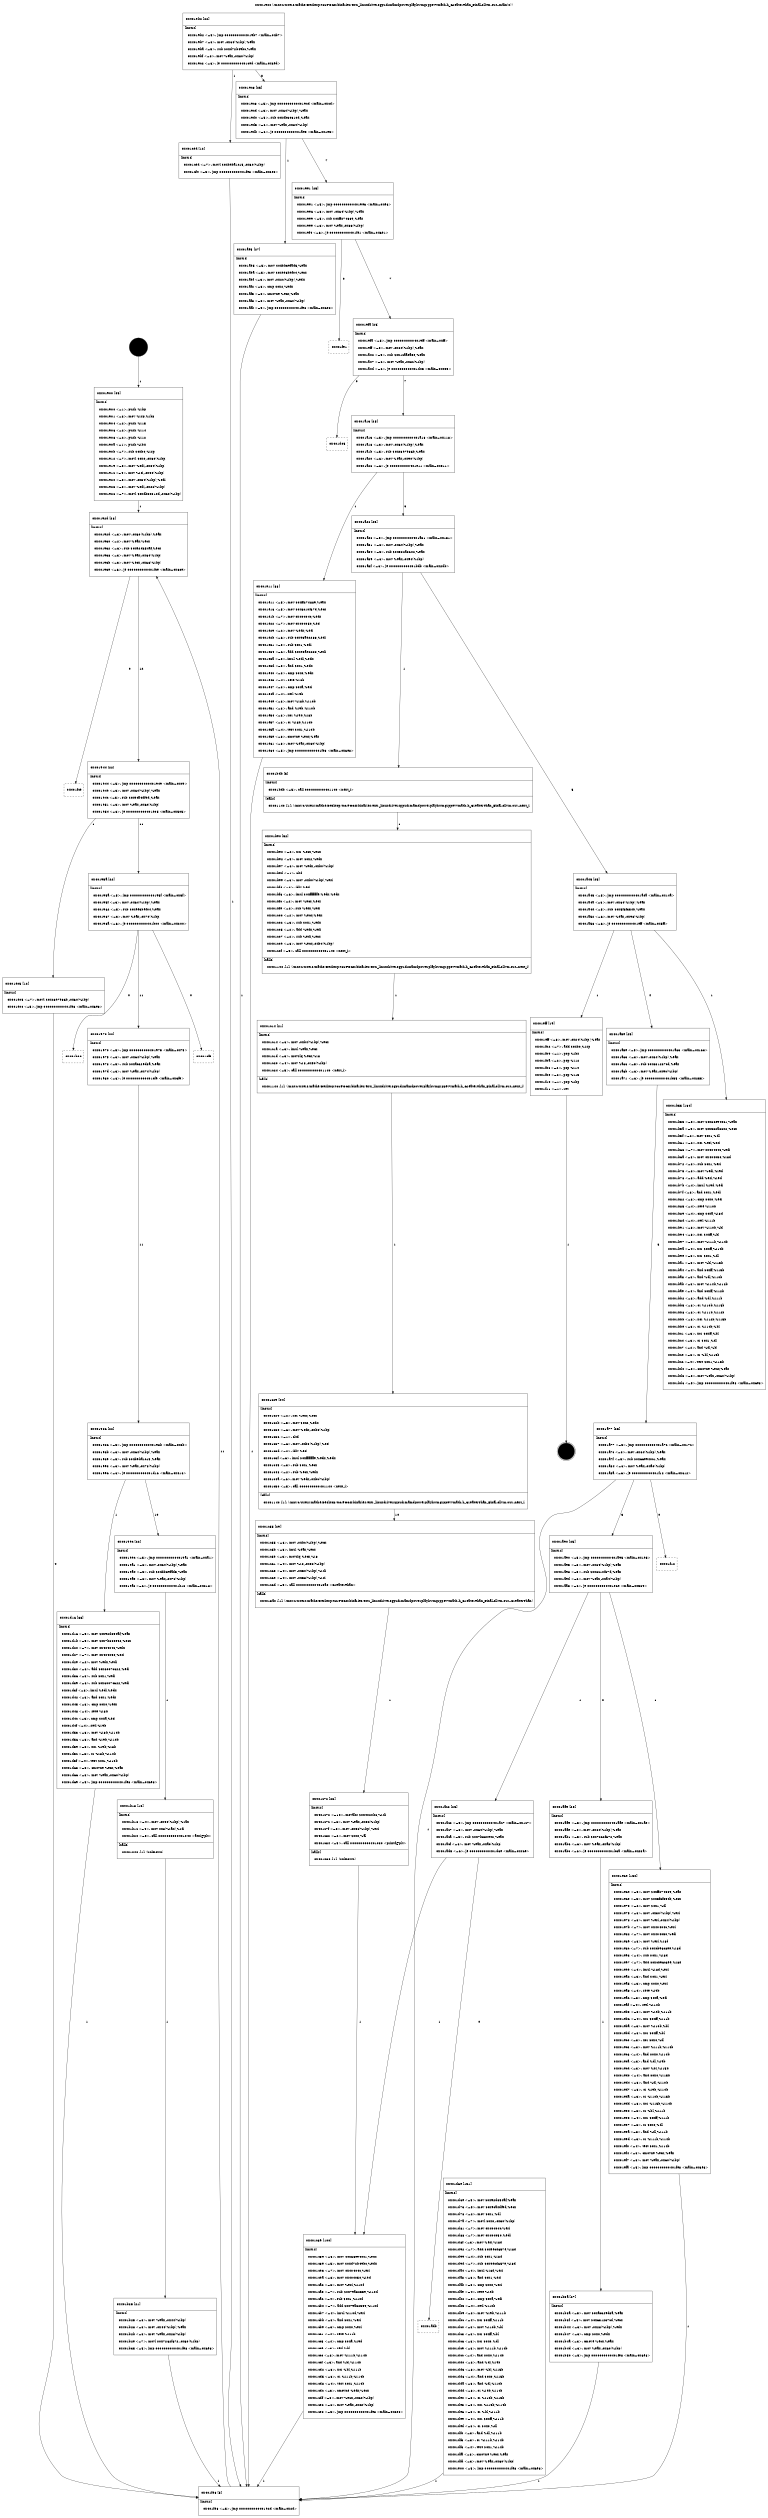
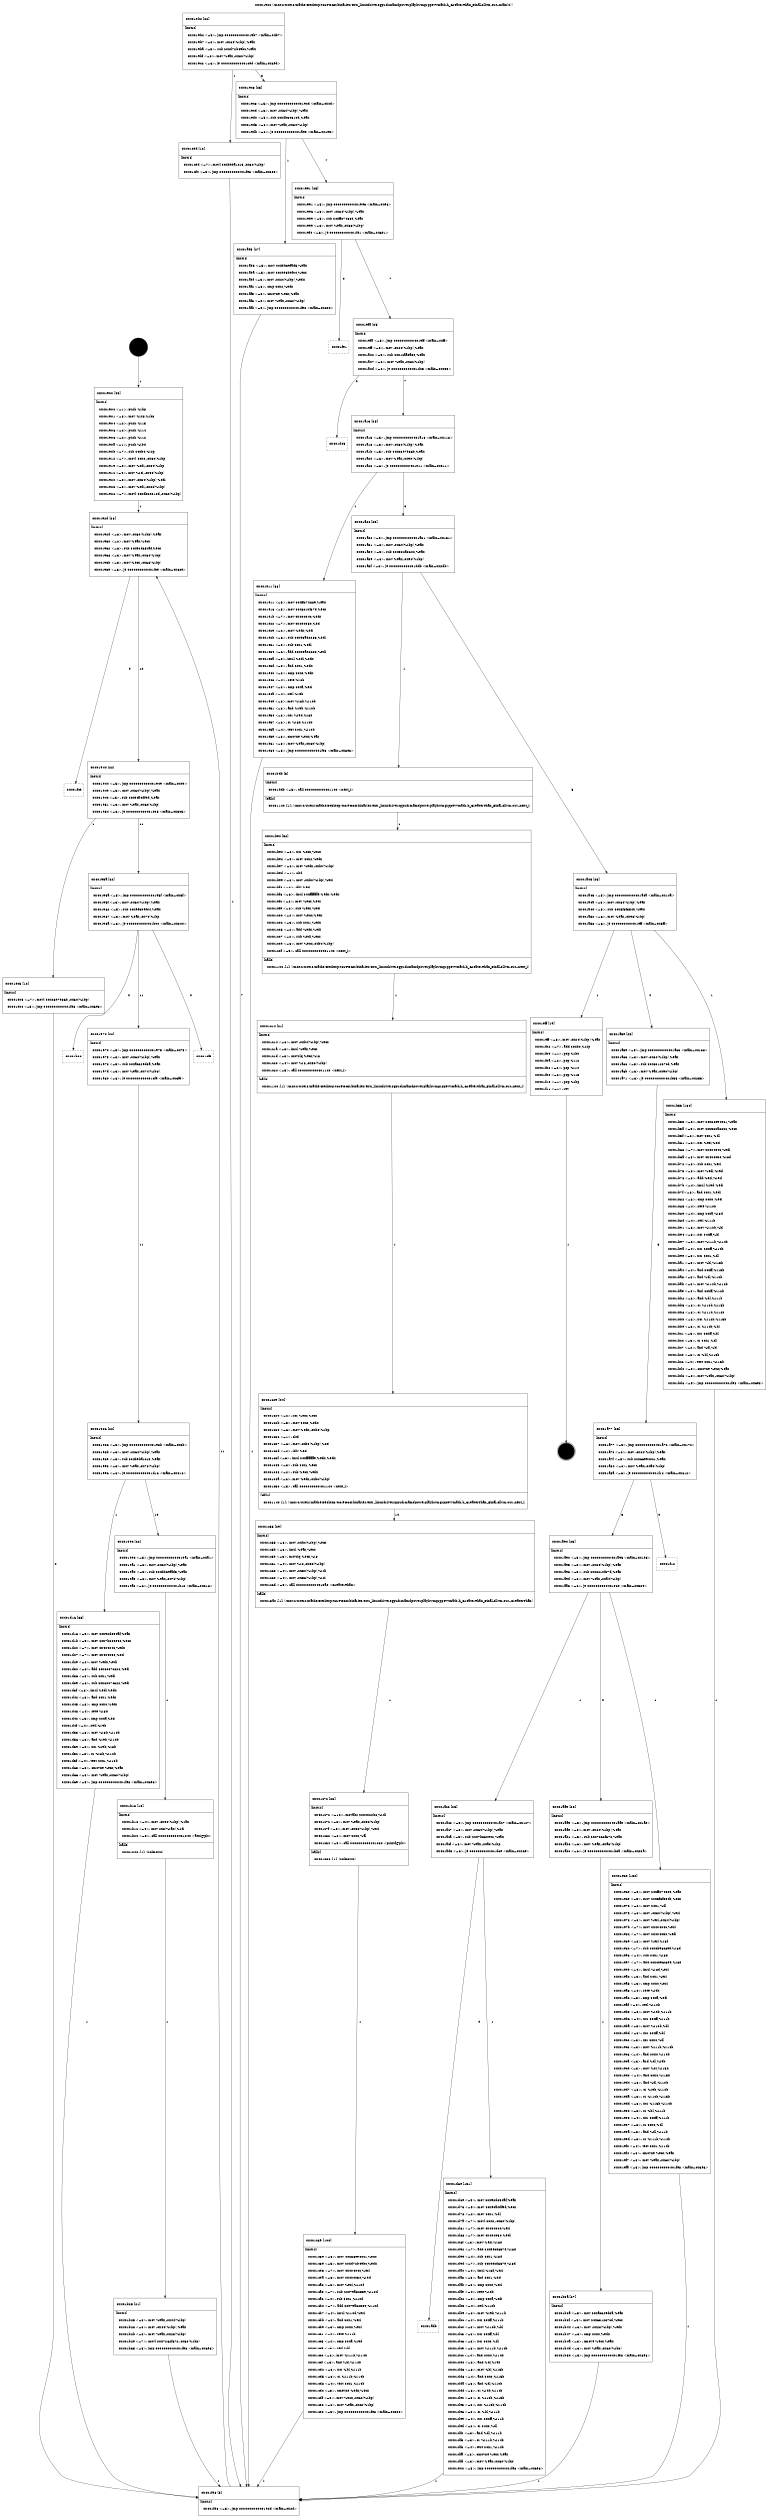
(242, 995) -> (242, 995)
(415, 1982) -> (714, 2132)
(391, 2041) -> (487, 2017)
